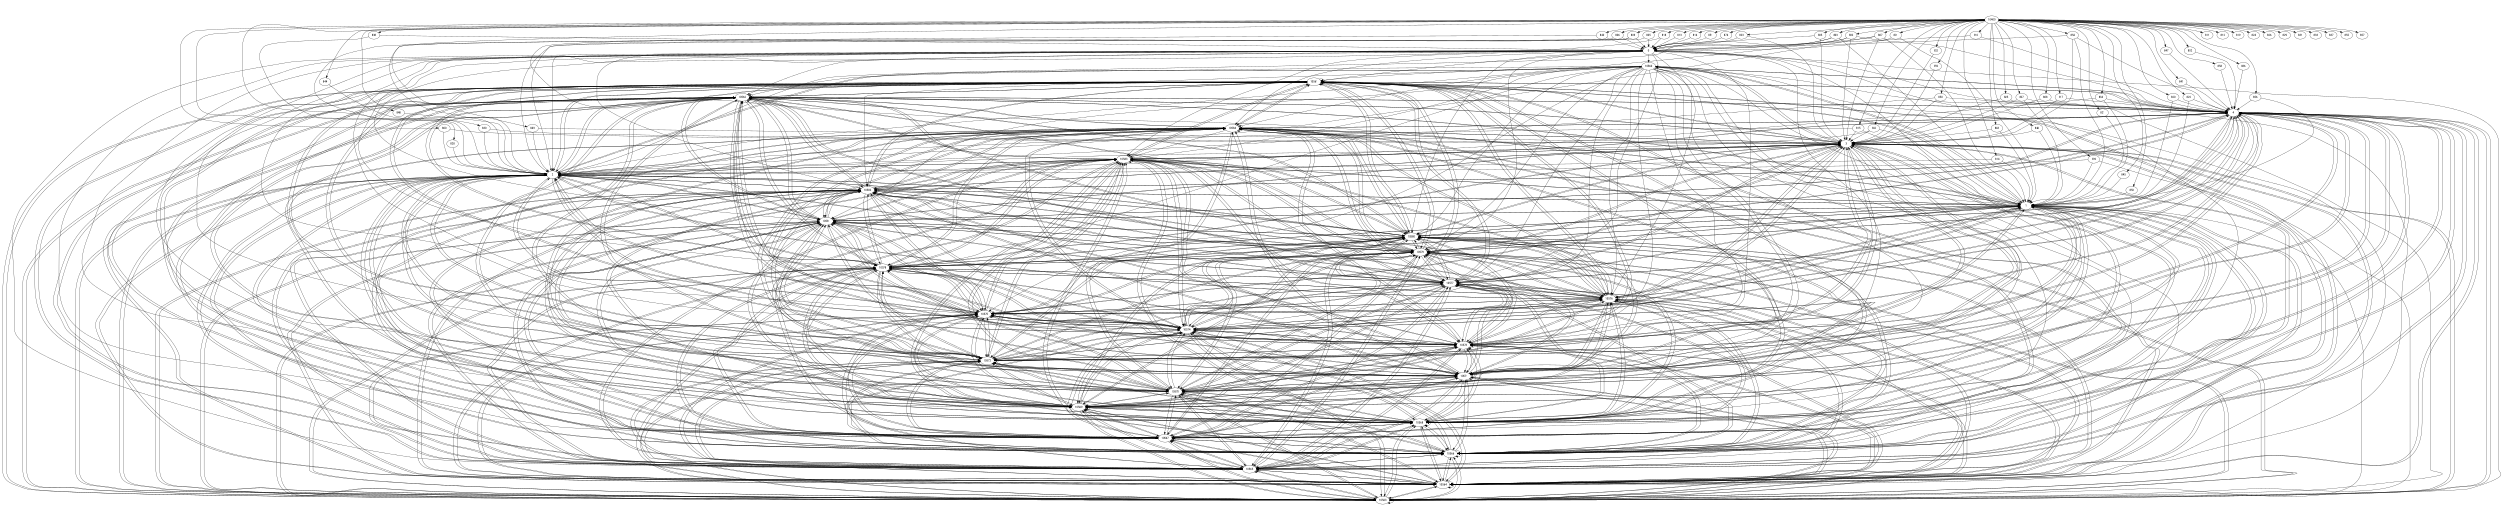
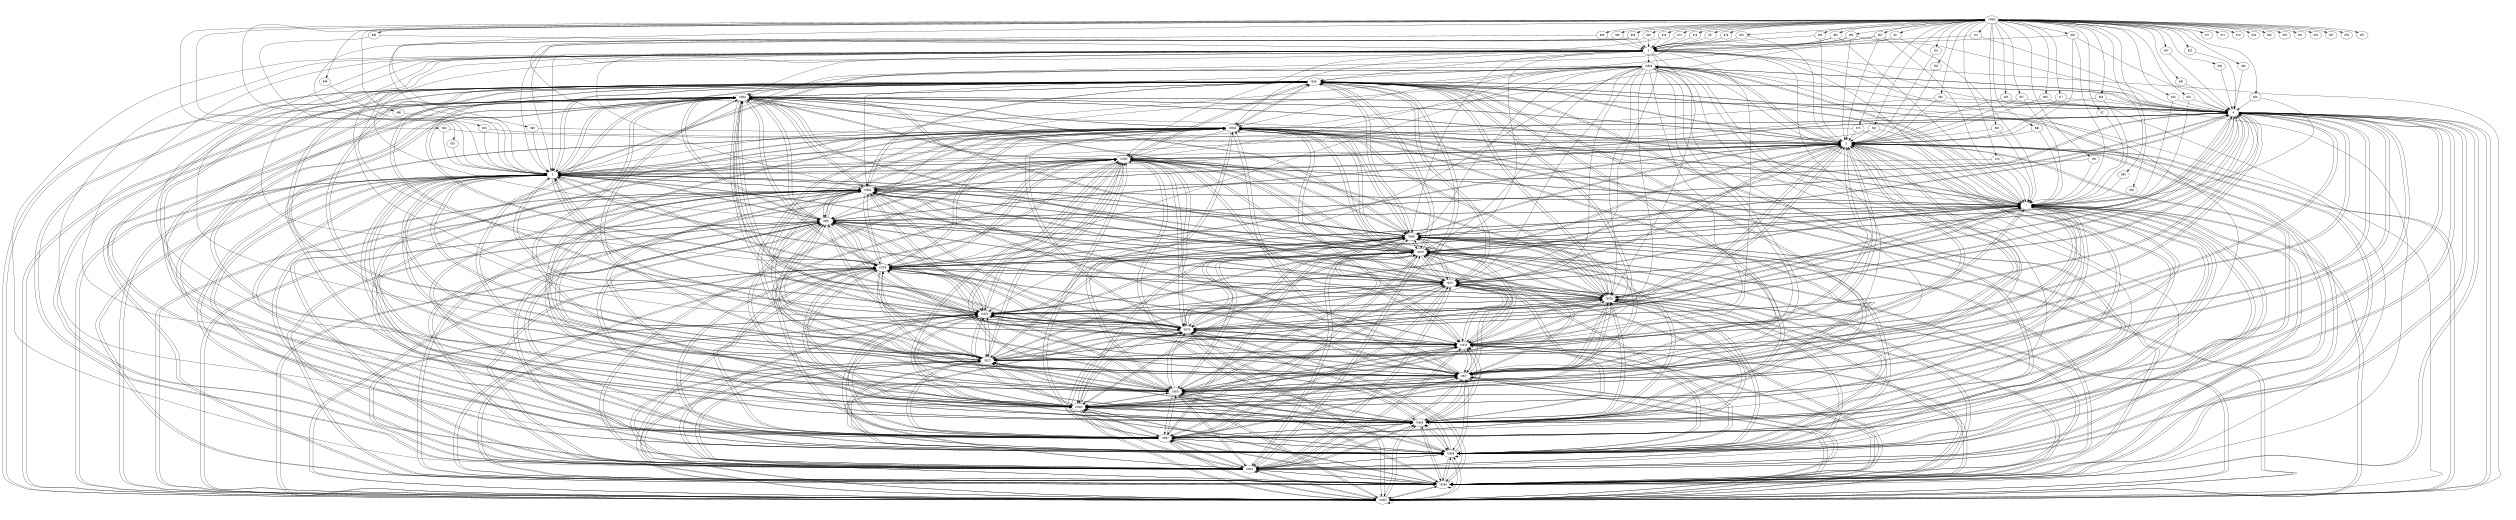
(2160, 493) -> (2354, 477)
